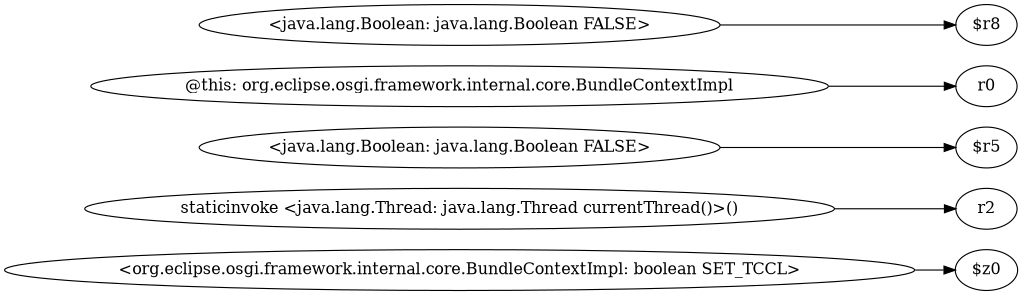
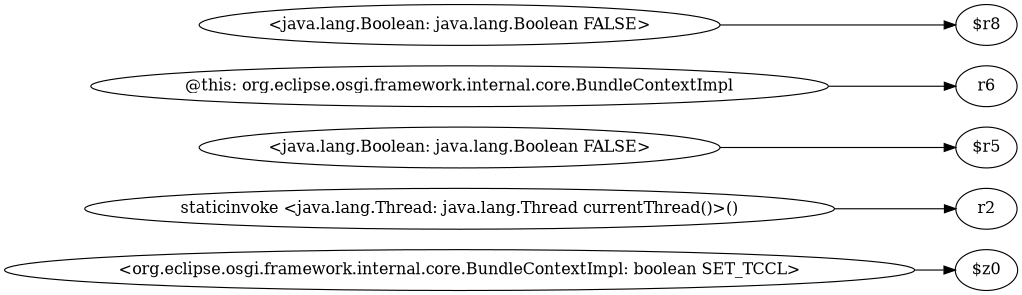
(986, 86) -> (986, 86)
